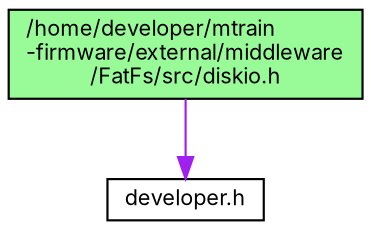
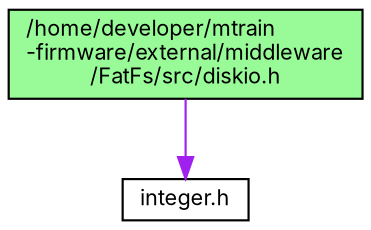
(186, 200) -> (186, 200)
